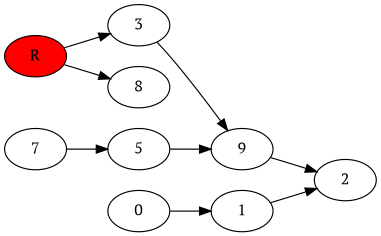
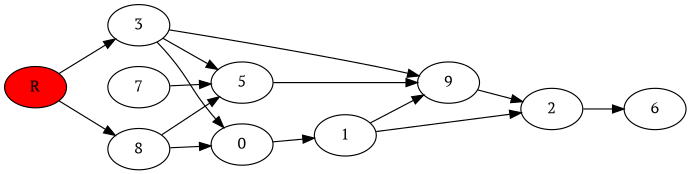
none -> (185, 51)
none -> (186, 78)
none -> (655, 109)
none -> (392, 112)
none -> (186, 119)
none -> (185, 147)
